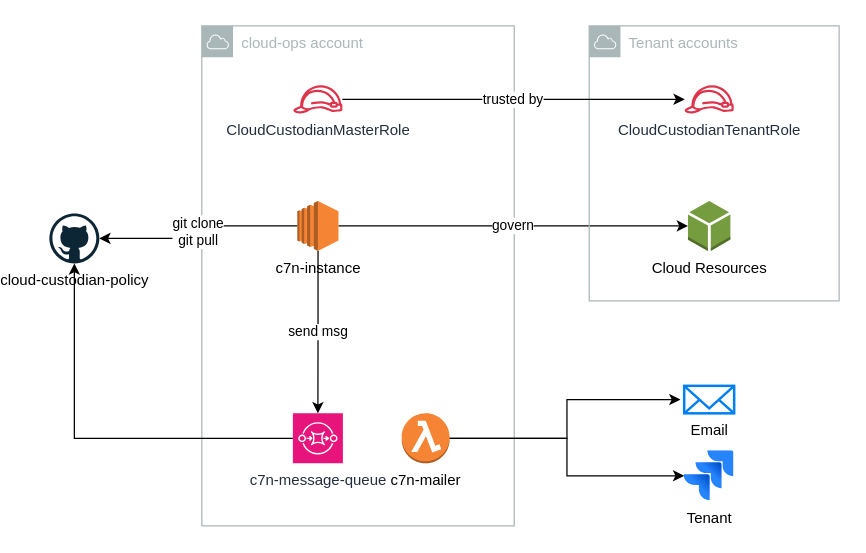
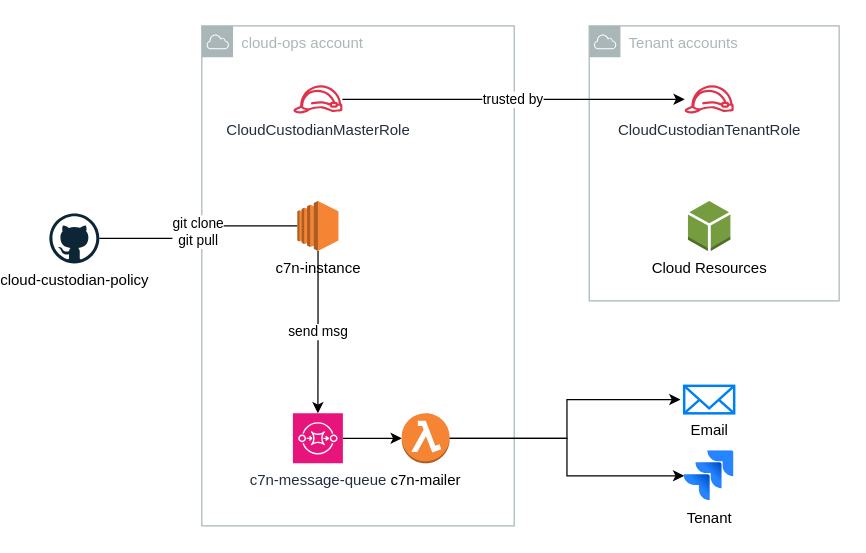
(509, 226) -> none
(109, 238) -> (105, 238)
(100, 438) -> (368, 438)
